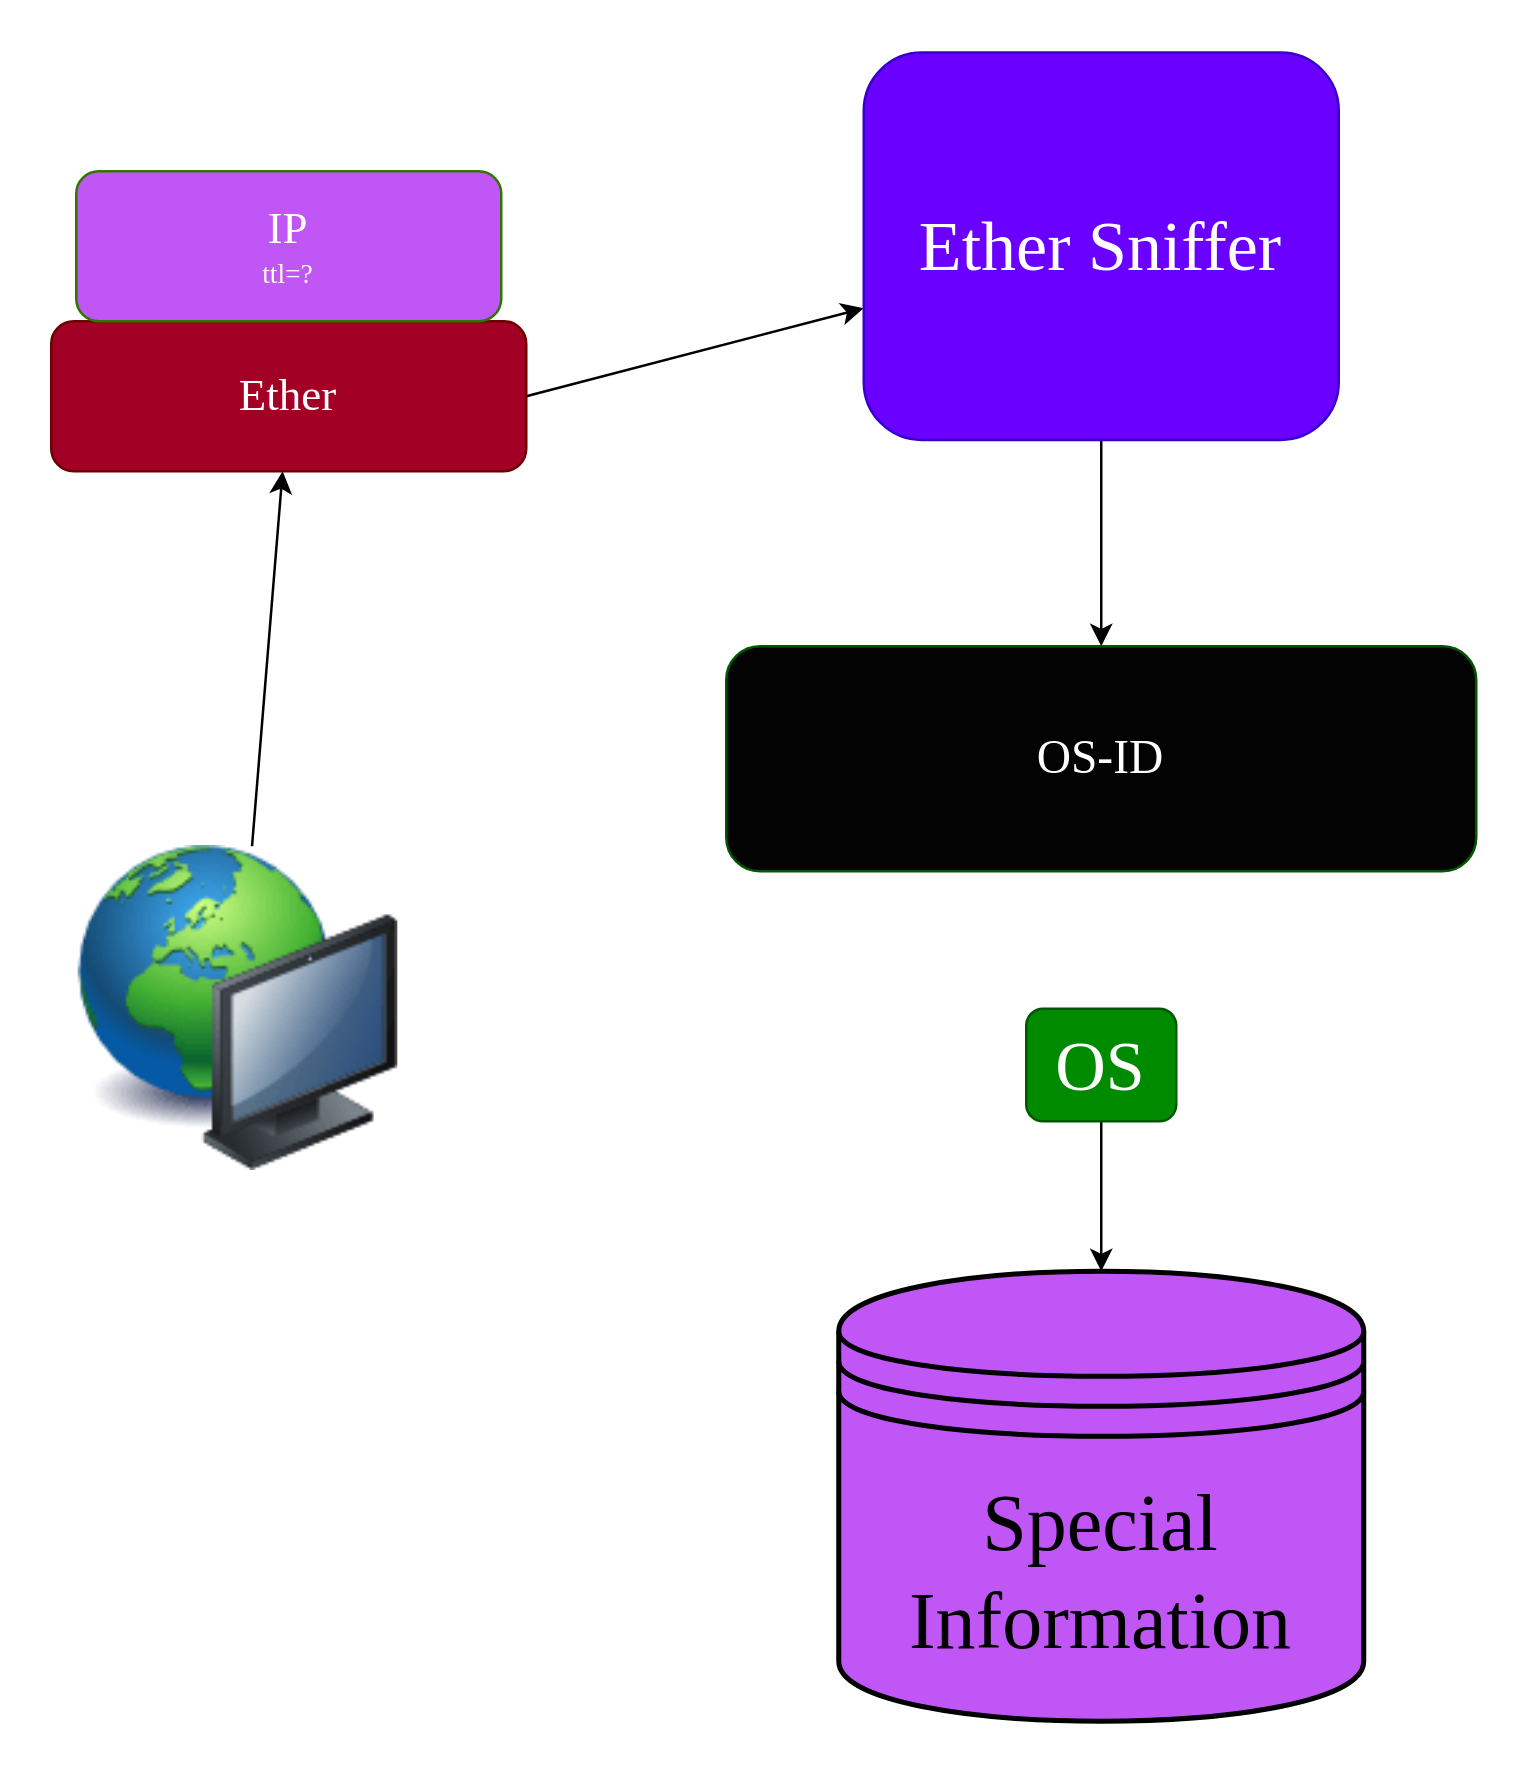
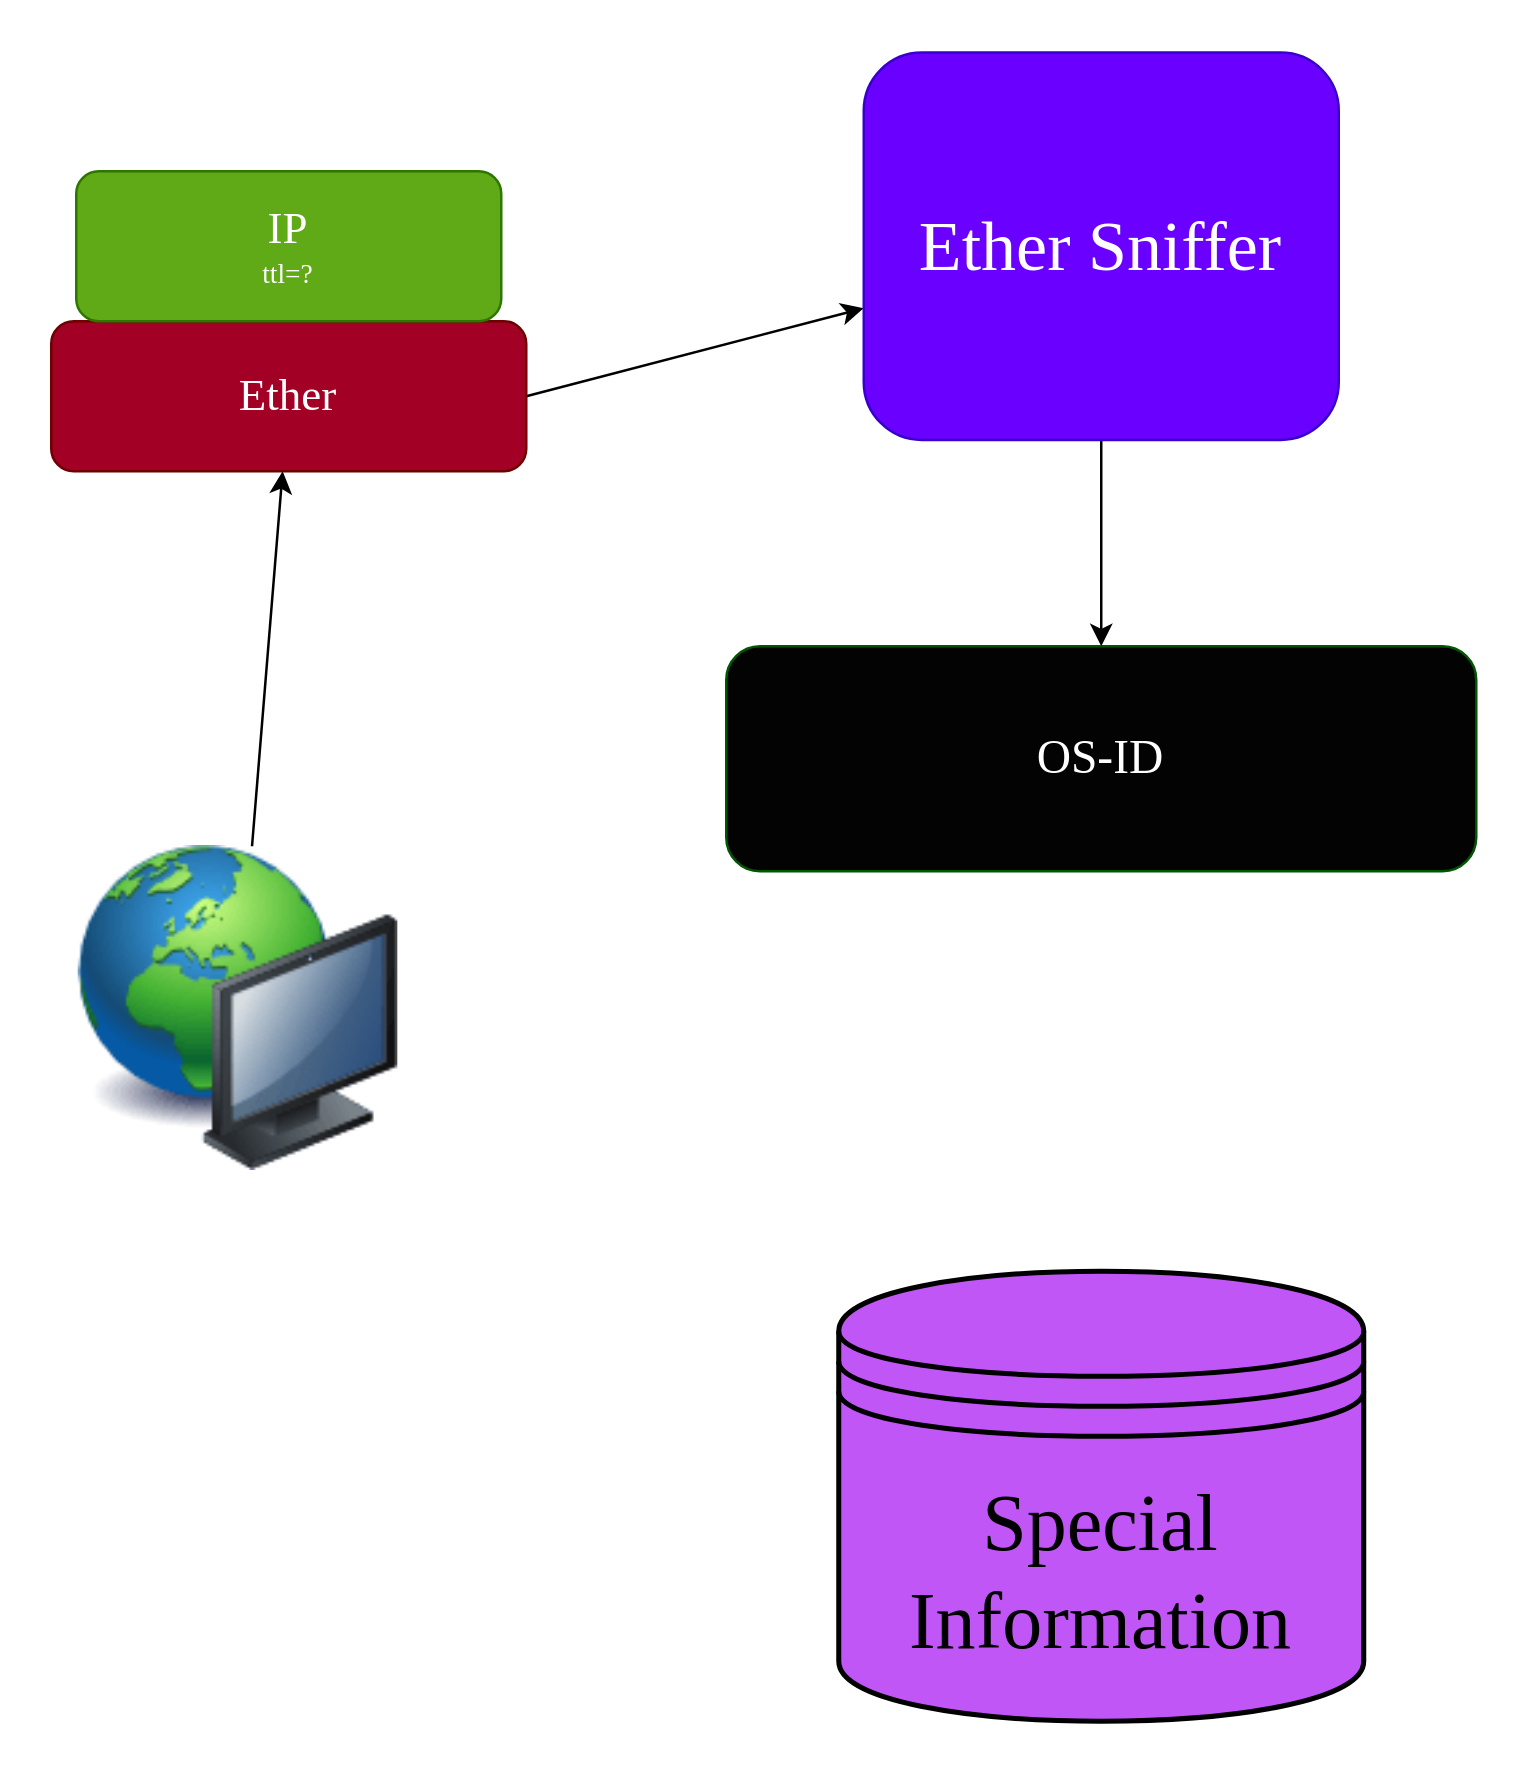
(289, 246) -> (289, 246)
(1101, 1065) -> none
(1101, 1188) -> none
